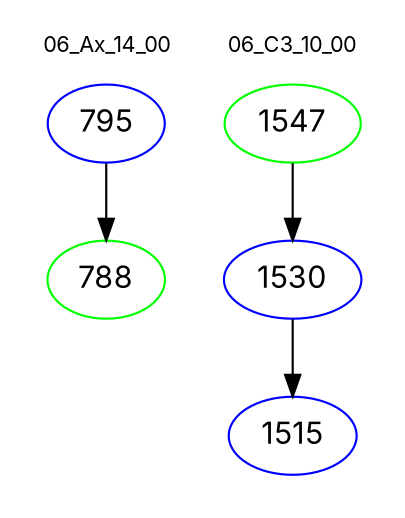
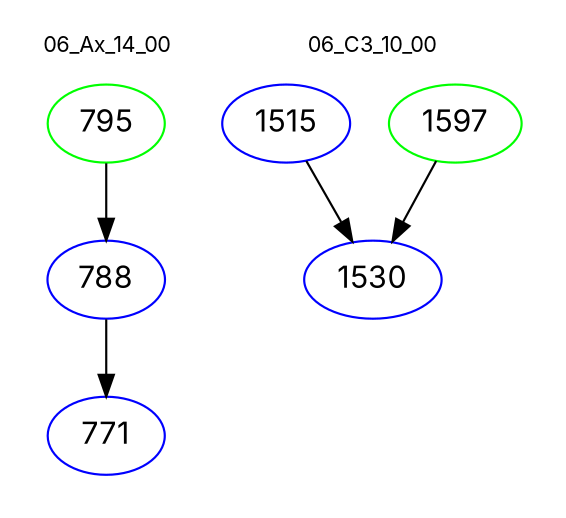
(106, 124) -> (106, 124)
(293, 124) -> (455, 124)
(106, 280) -> (106, 280)
(293, 347) -> (324, 191)
none -> (106, 436)
